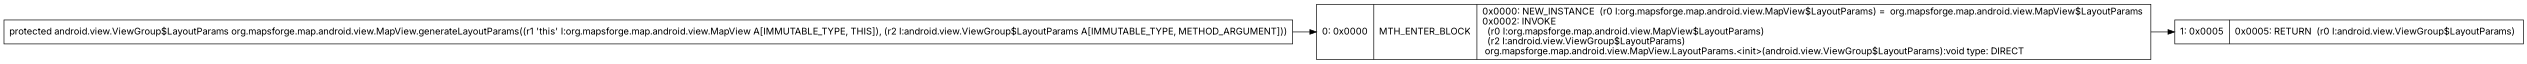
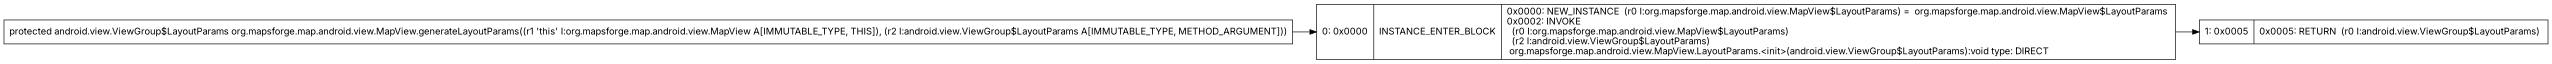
(1425, 32) -> (1438, 32)
